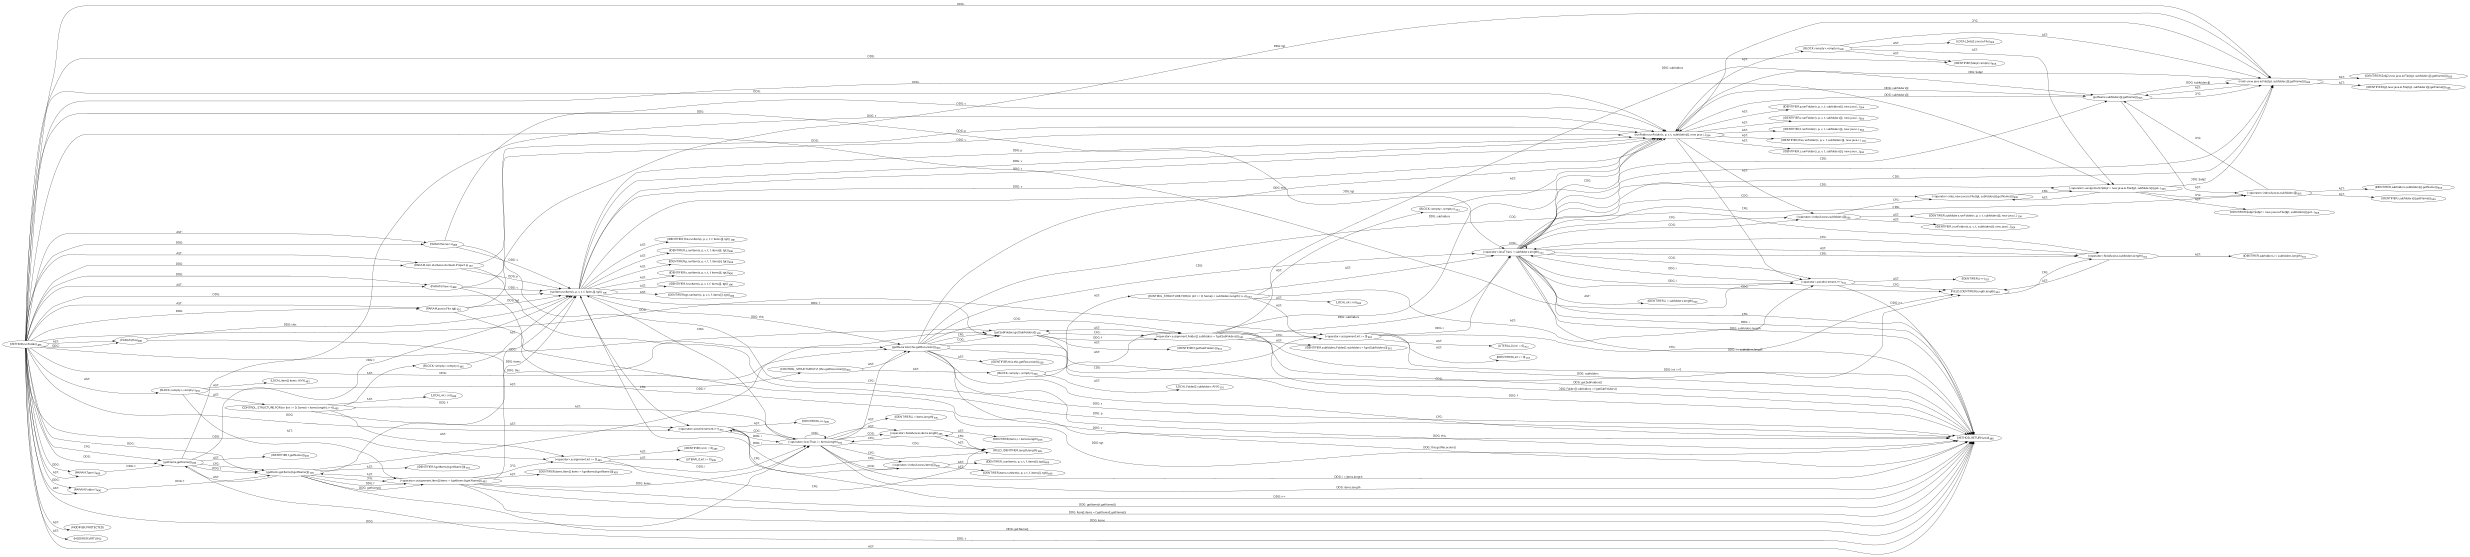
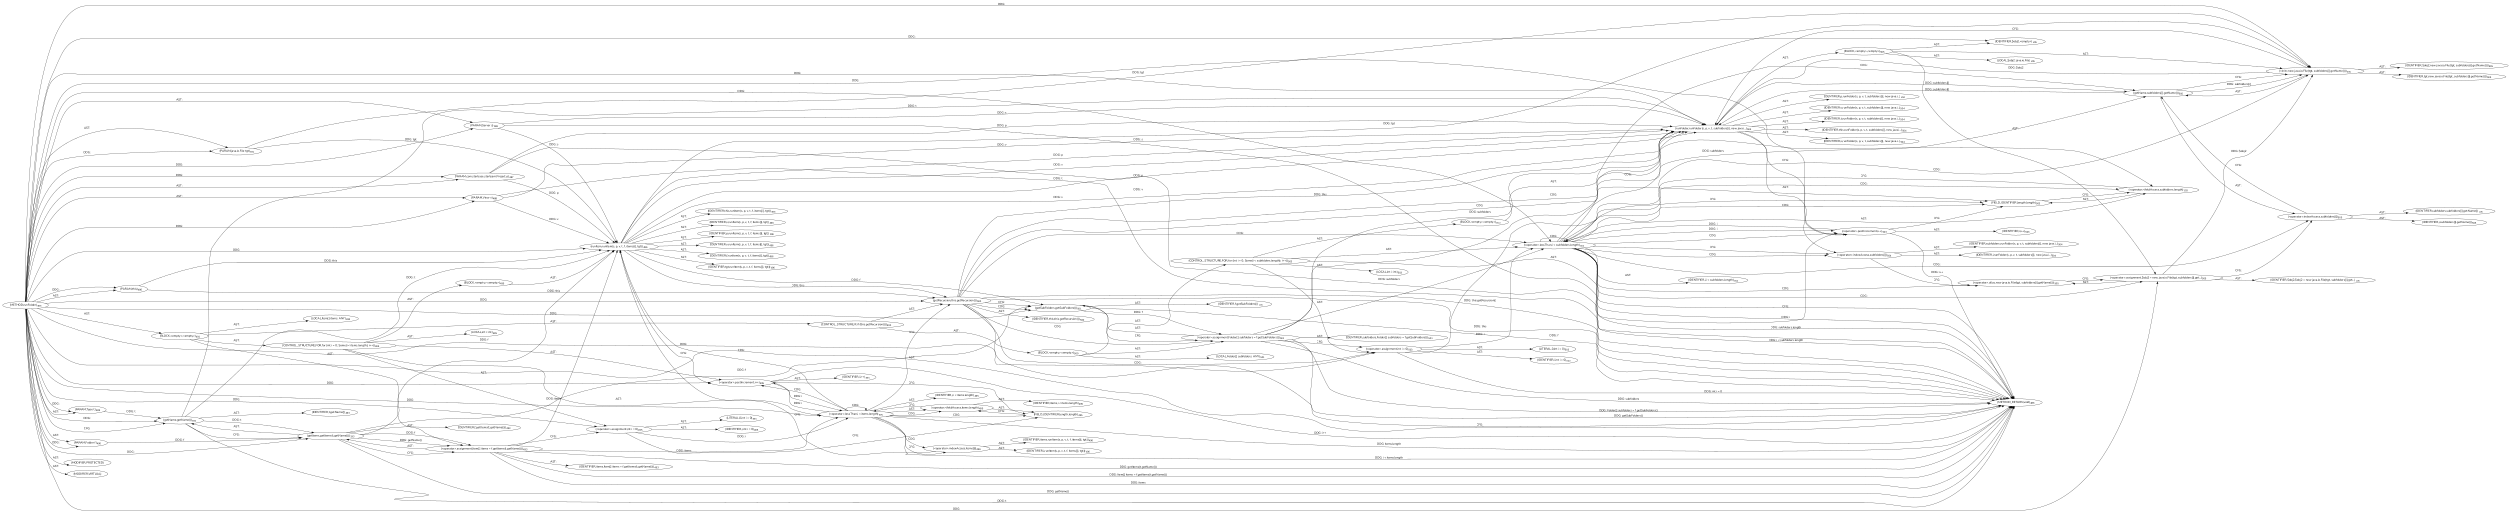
(2274, 256) -> none
(1180, 466) -> none
